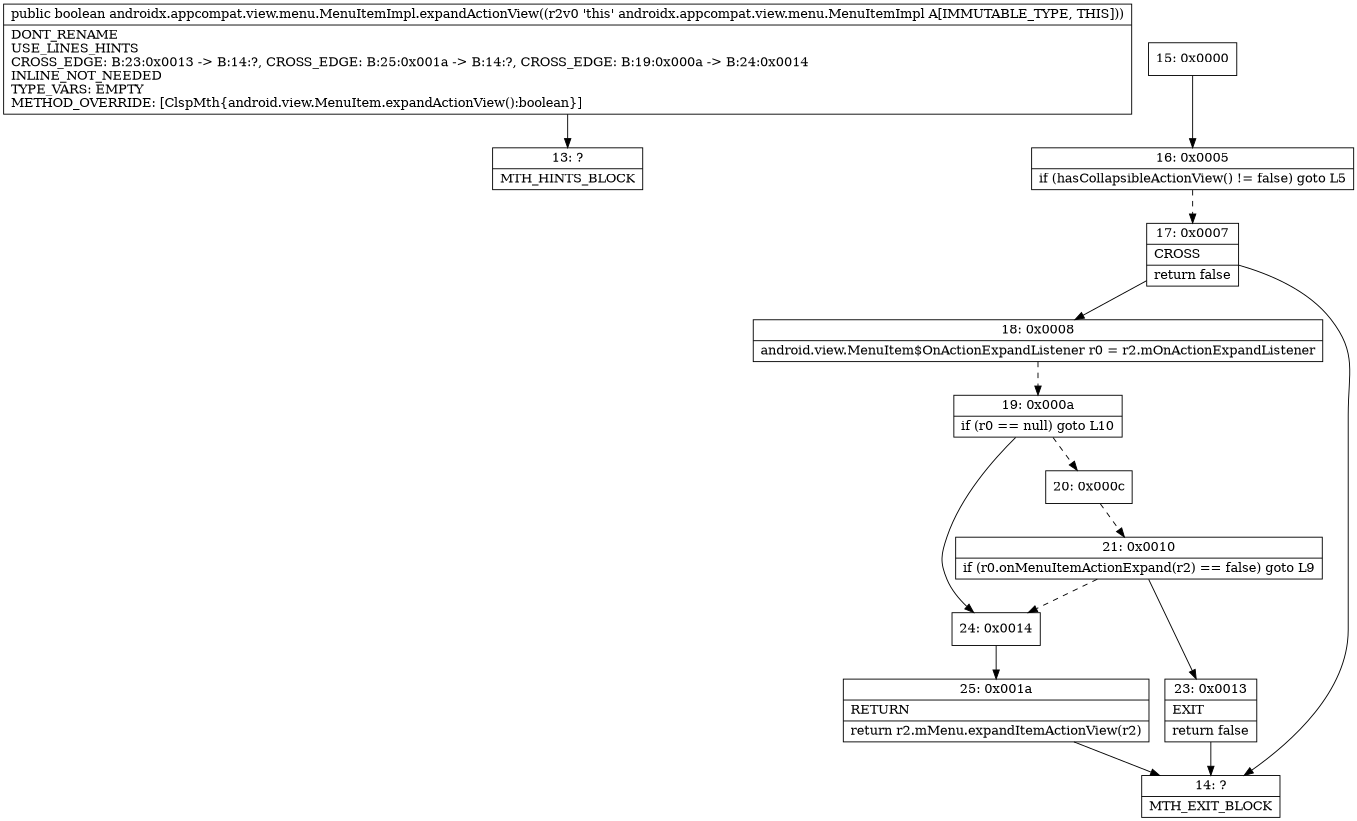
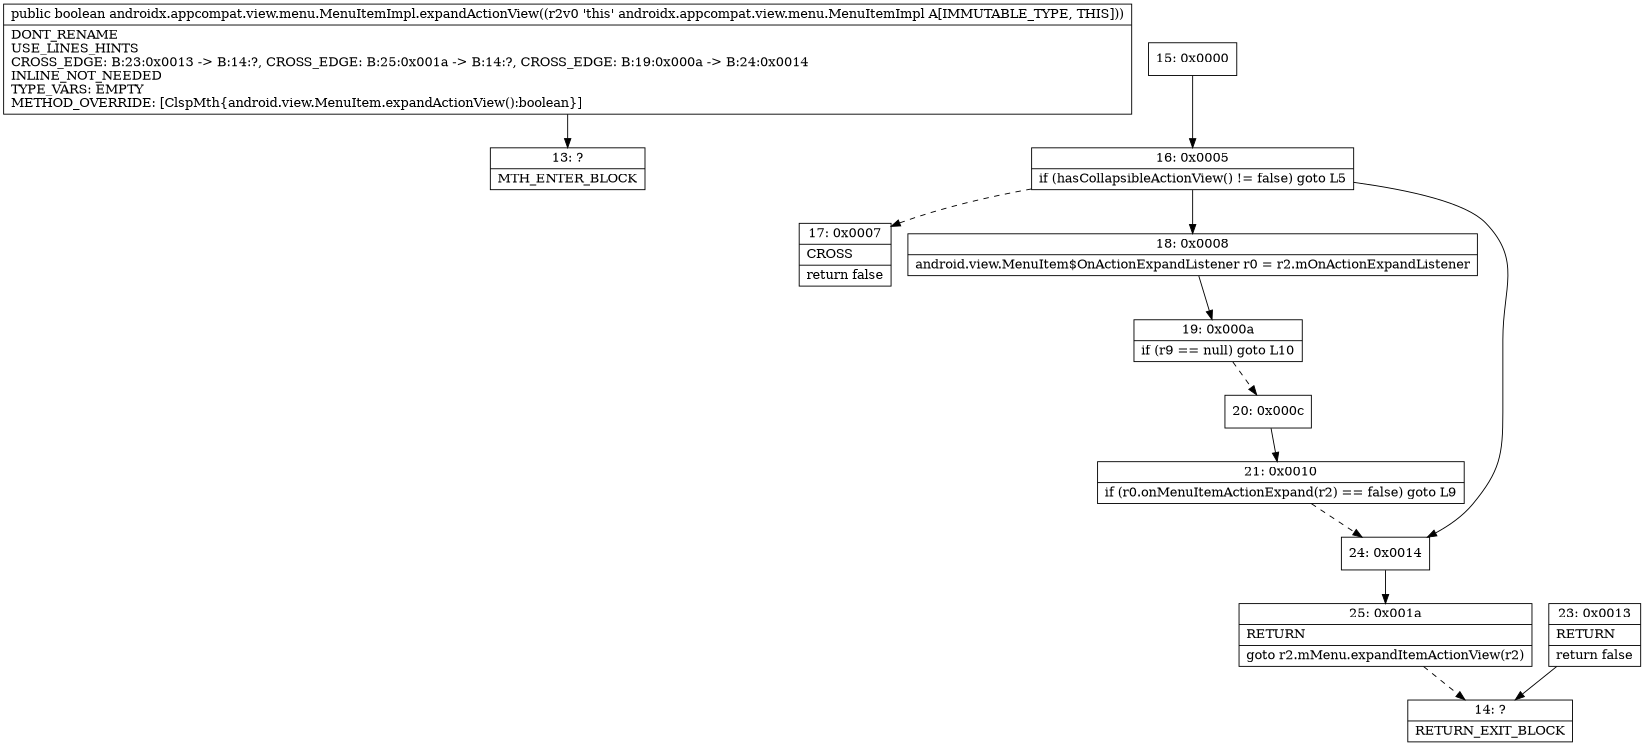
(568, 179) -> (568, 179)
(1115, 298) -> (1193, 207)
(1038, 374) -> (1204, 293)
(1038, 426) -> (1218, 351)
(1348, 506) -> none
(956, 517) -> (1504, 318)
(1110, 517) -> (1273, 440)
(1170, 625) -> none
(1188, 710) -> (1586, 635)
(996, 731) -> (1386, 655)
(1113, 757) -> (1441, 680)
(1211, 806) -> (1490, 731)
